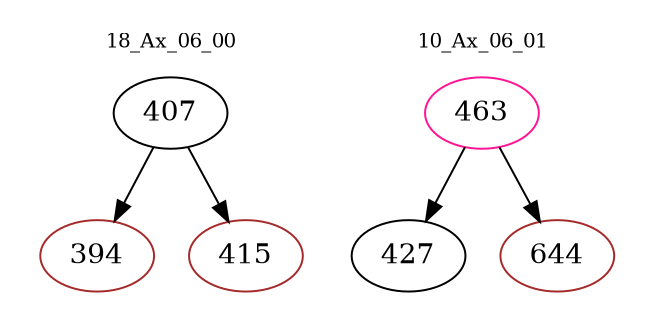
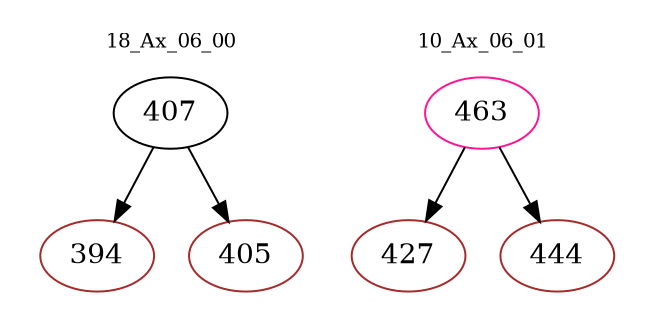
(246, 256) -> (246, 256)
(409, 256) -> (409, 256)
(557, 256) -> (557, 256)
